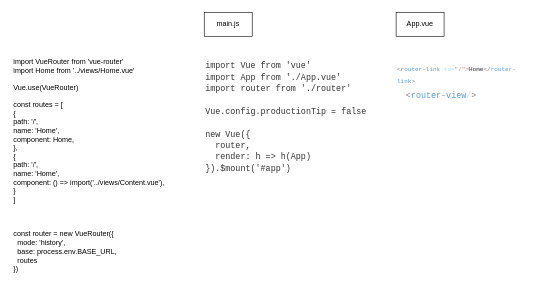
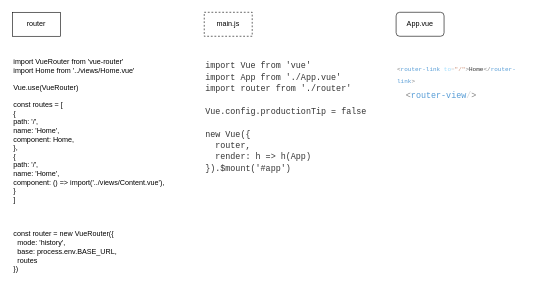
none -> (36, 24)
(228, 24) -> (228, 24)
(420, 24) -> (420, 24)
